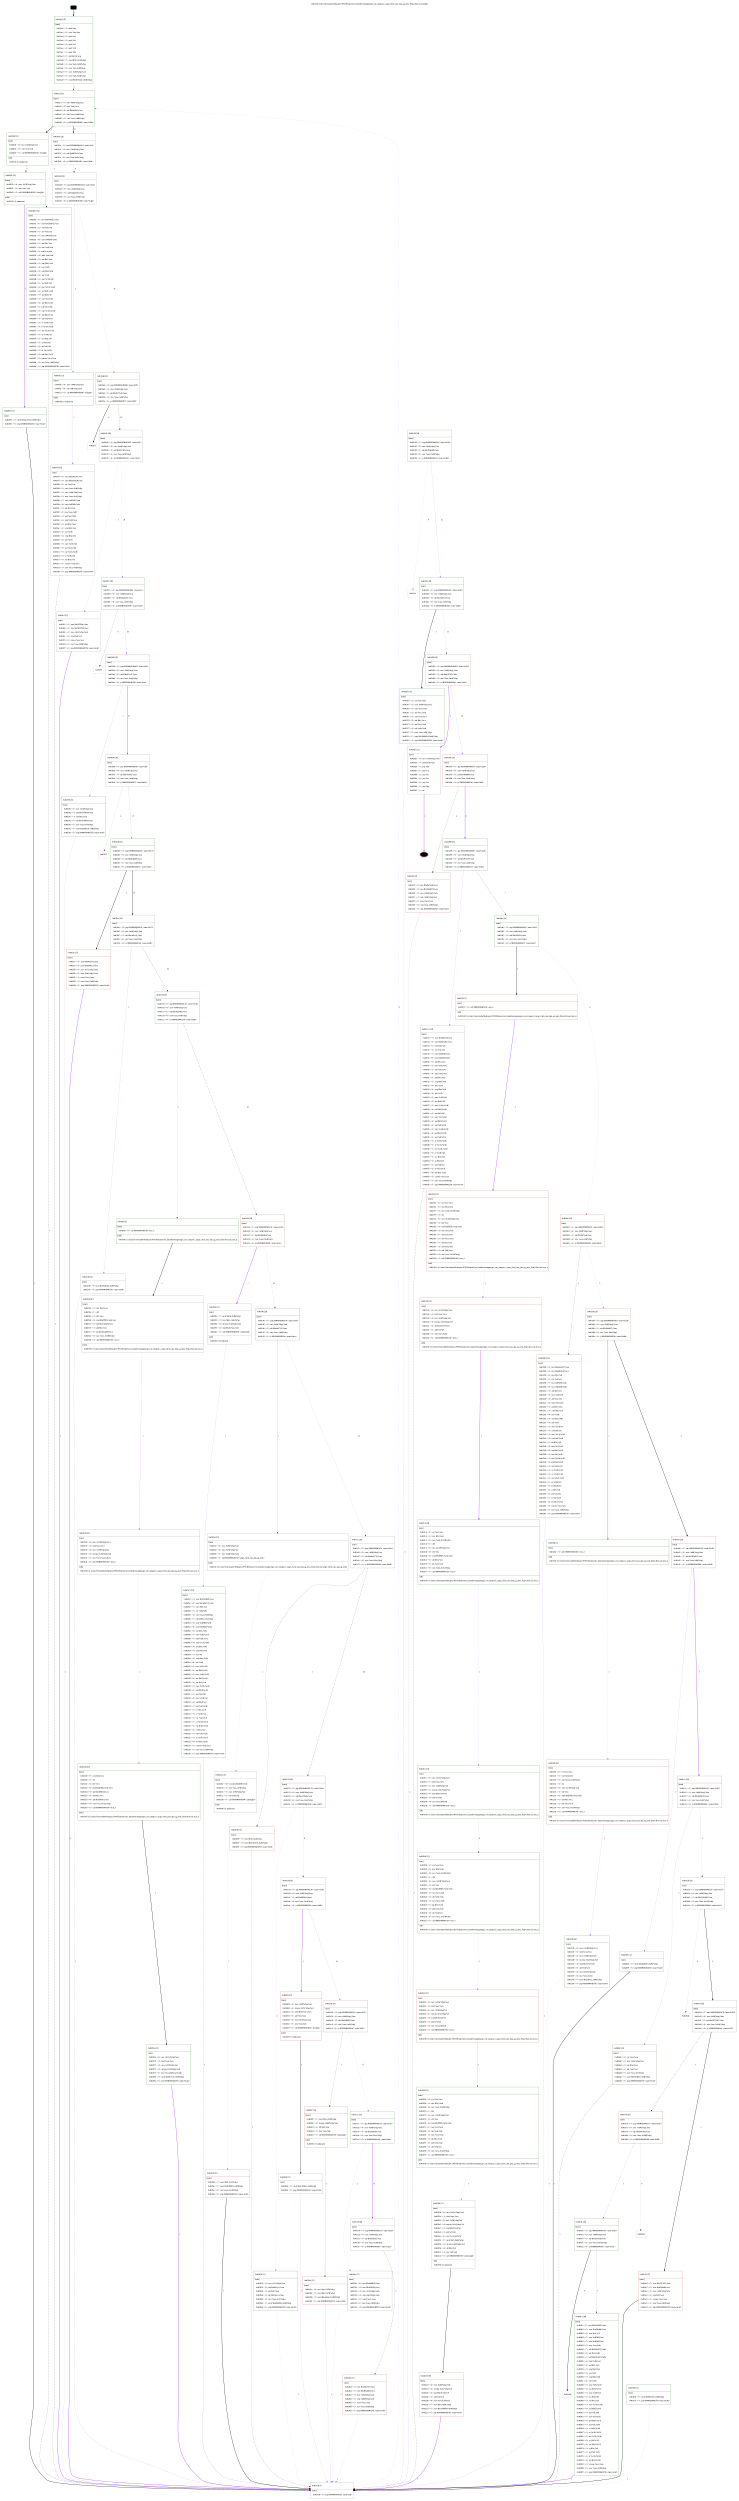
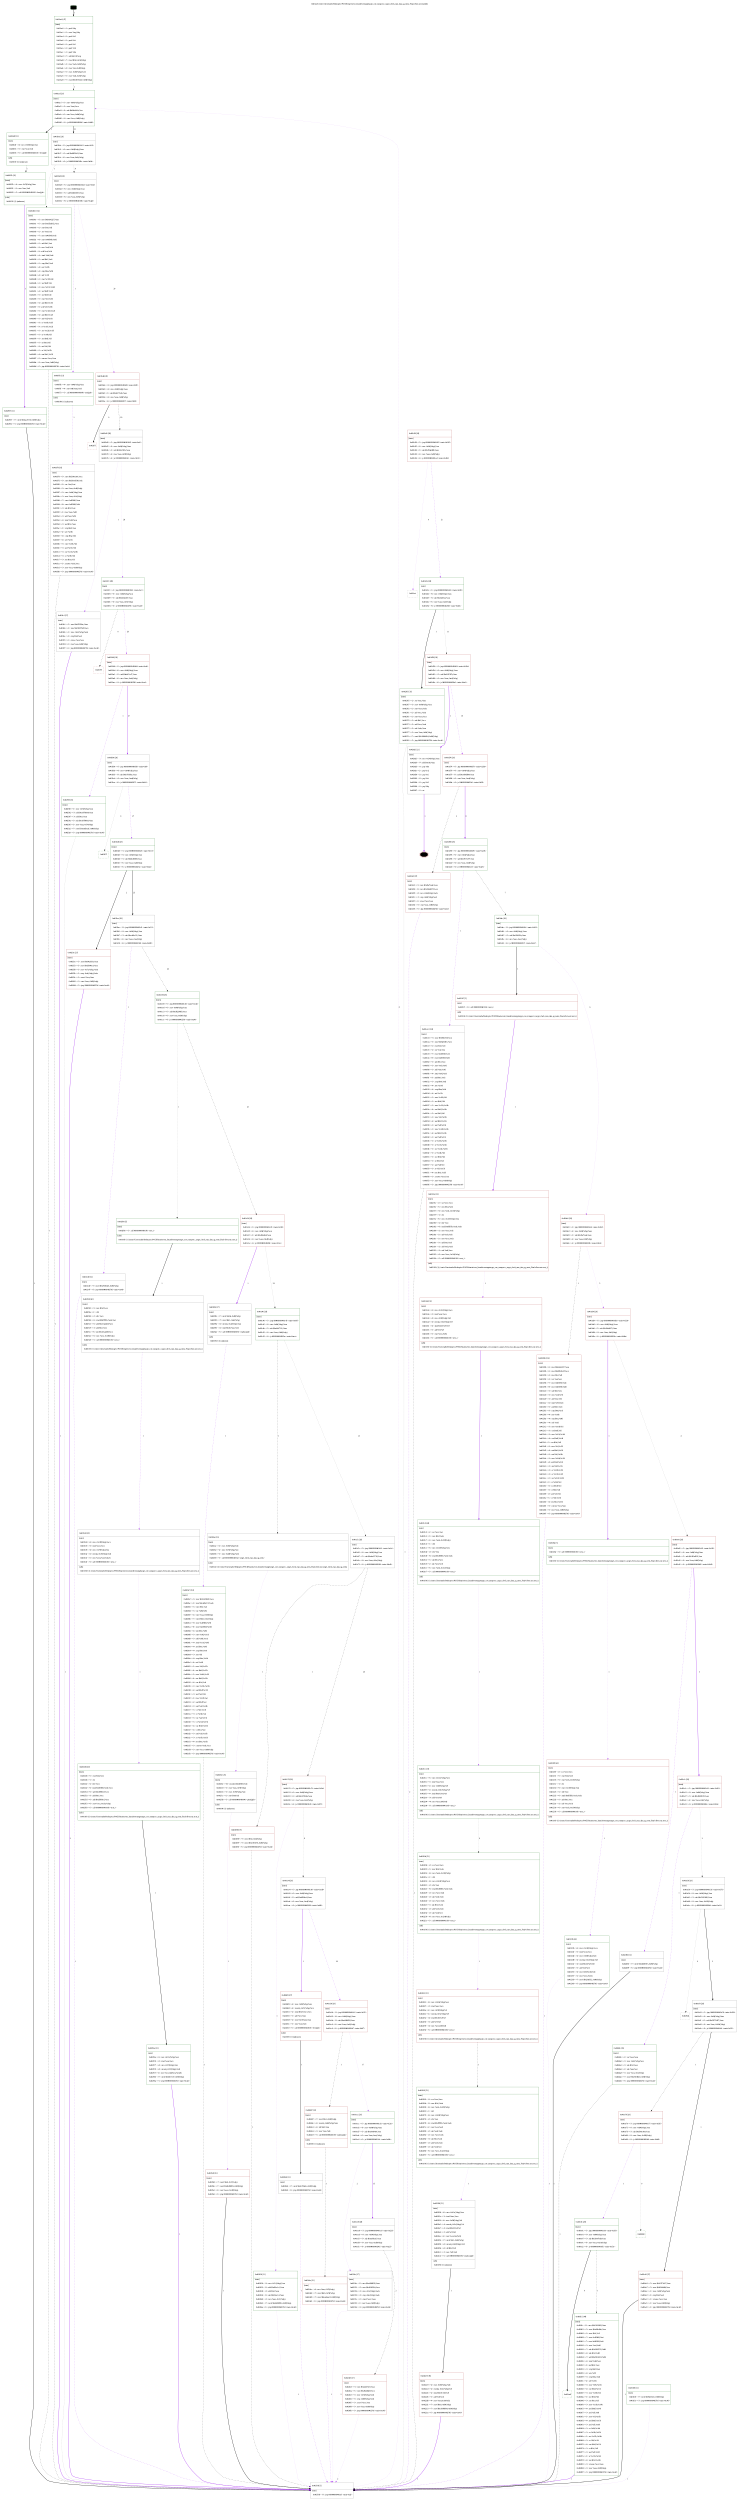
(650, 1438) -> (650, 1438)
